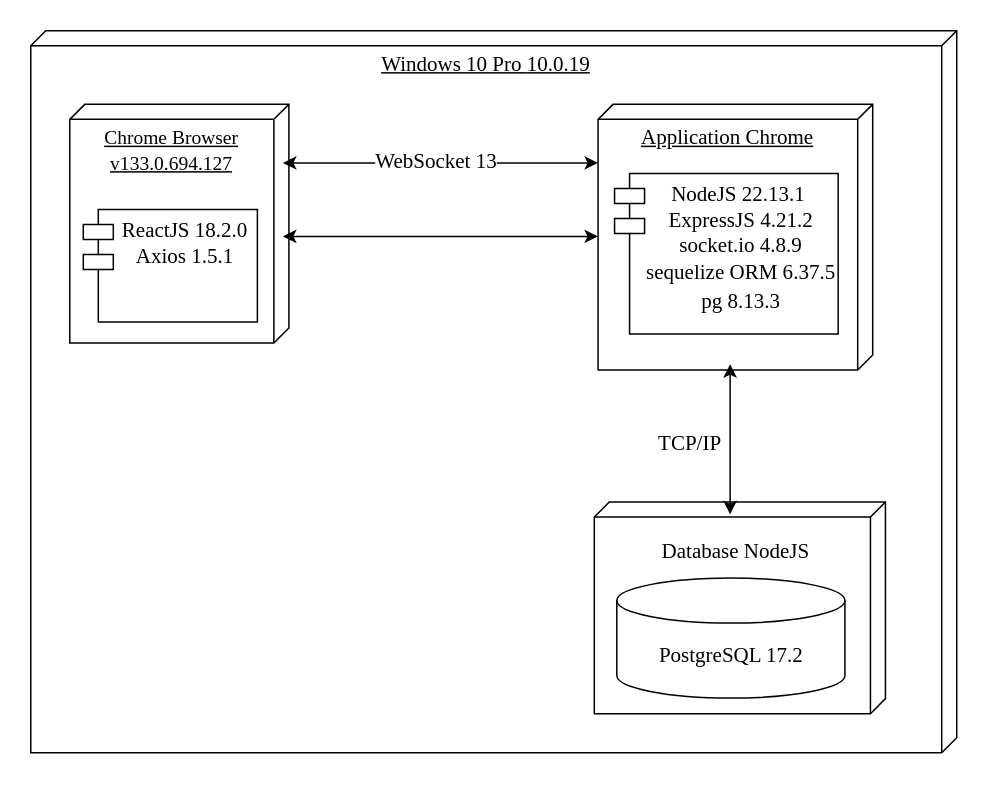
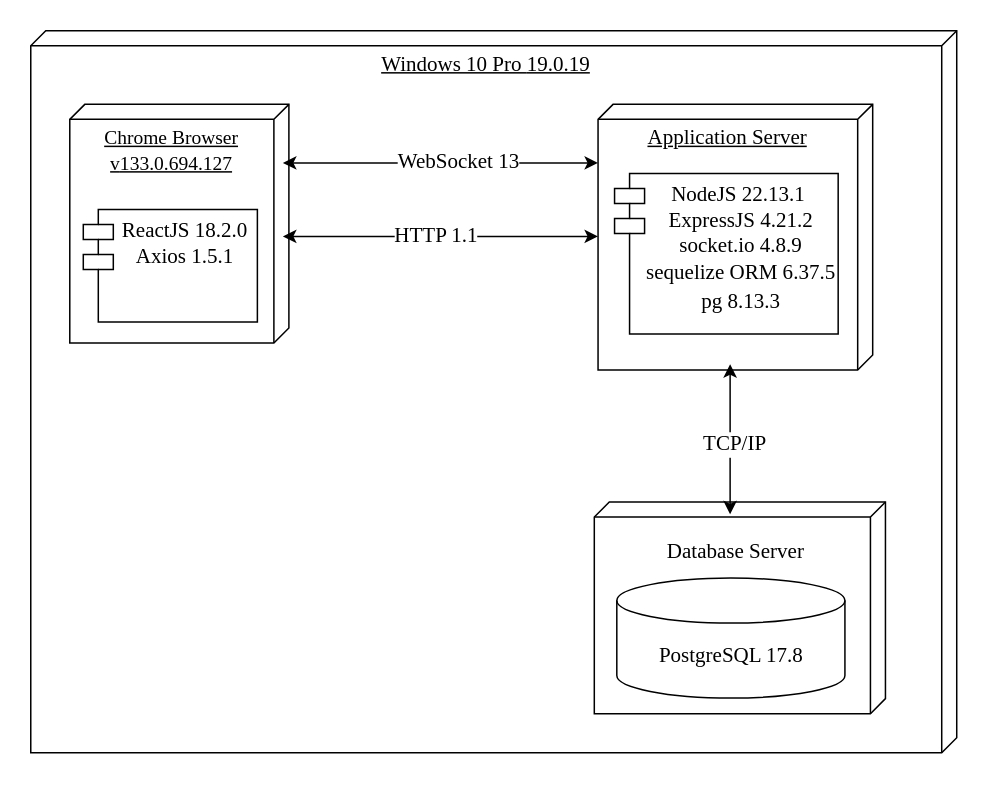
(486, 66) -> (486, 66)
(728, 139) -> (728, 139)
(437, 163) -> (459, 163)
none -> (437, 236)
(690, 445) -> (735, 445)
(736, 539) -> (736, 539)
(731, 656) -> (731, 656)
